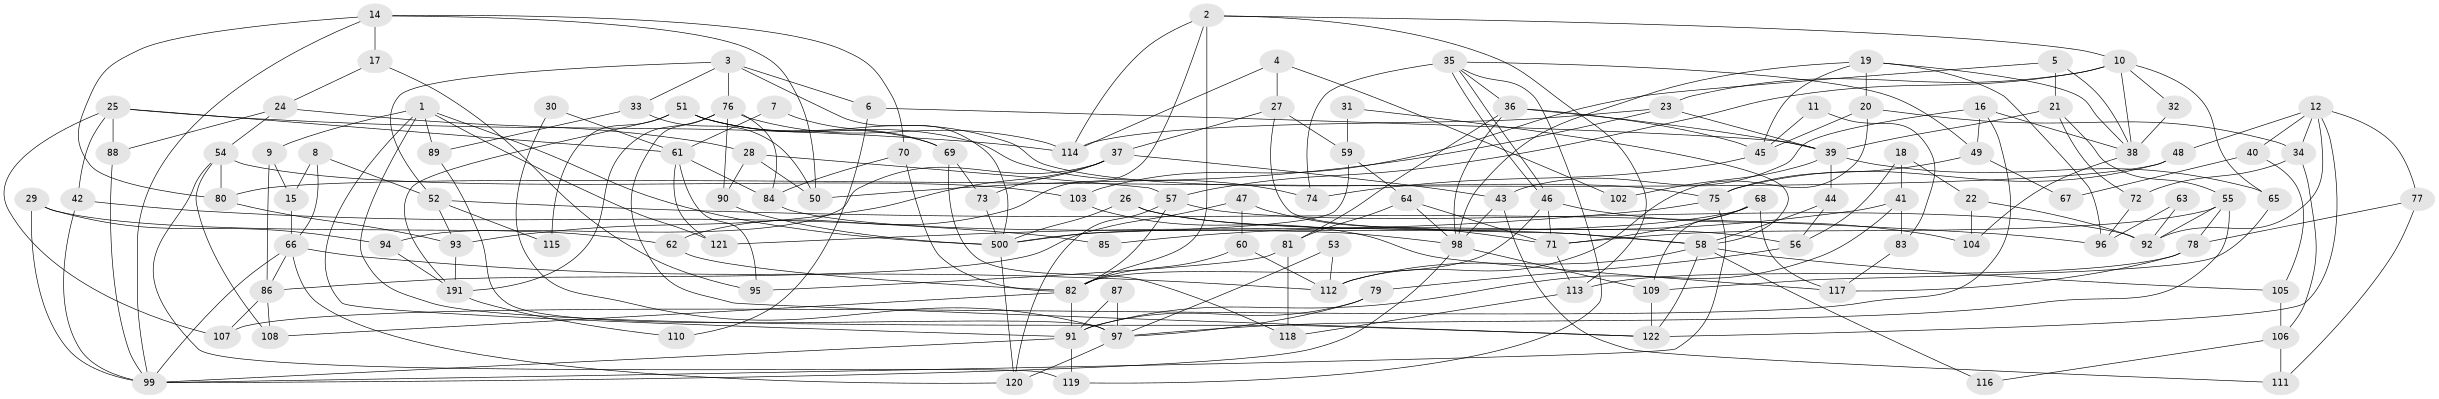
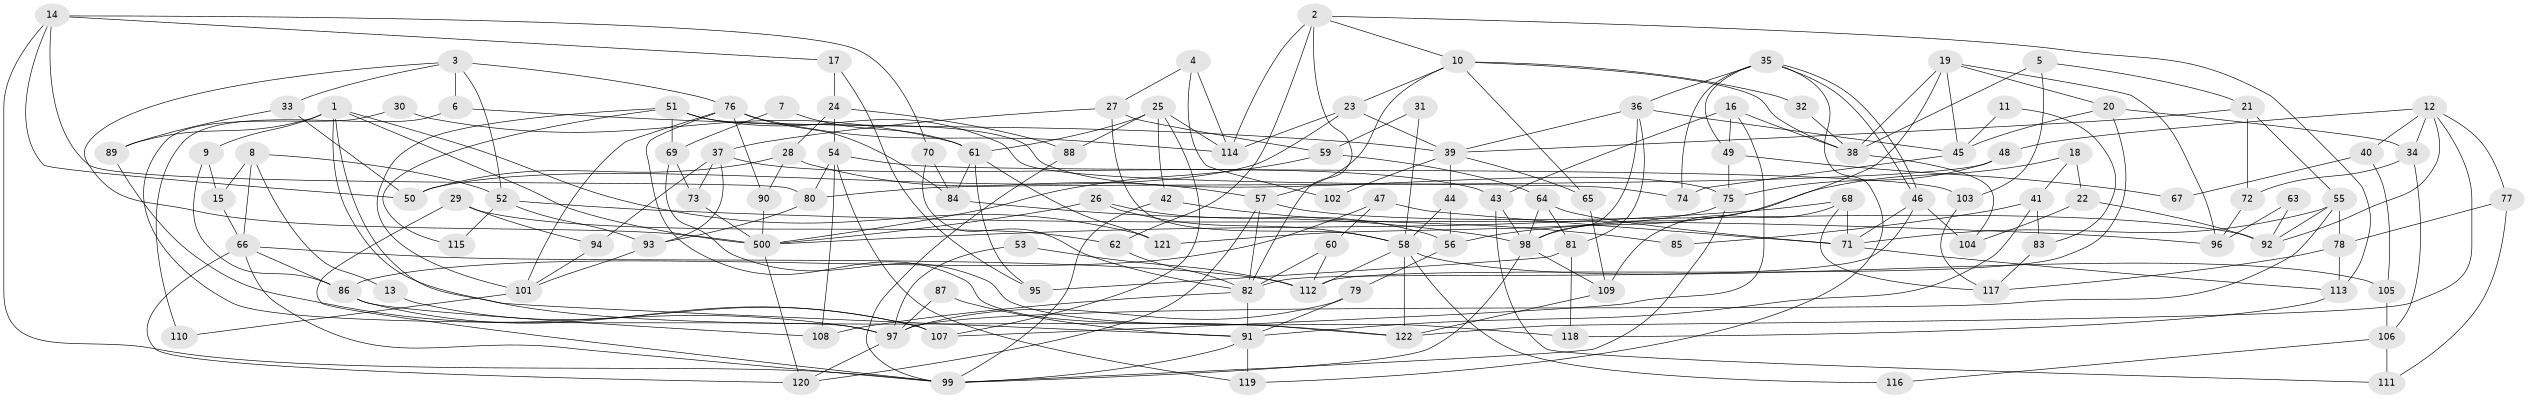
none -> (390, 291)
(455, 291) -> (524, 291)
